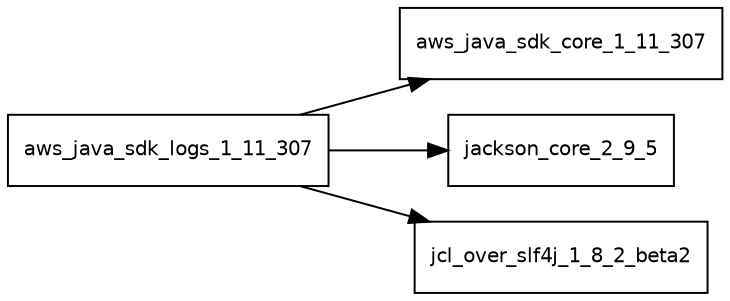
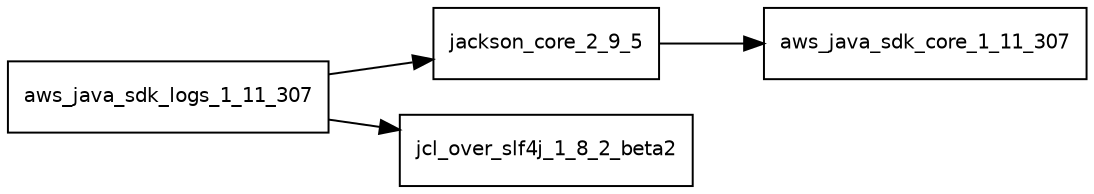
(355, 100) -> (702, 44)
